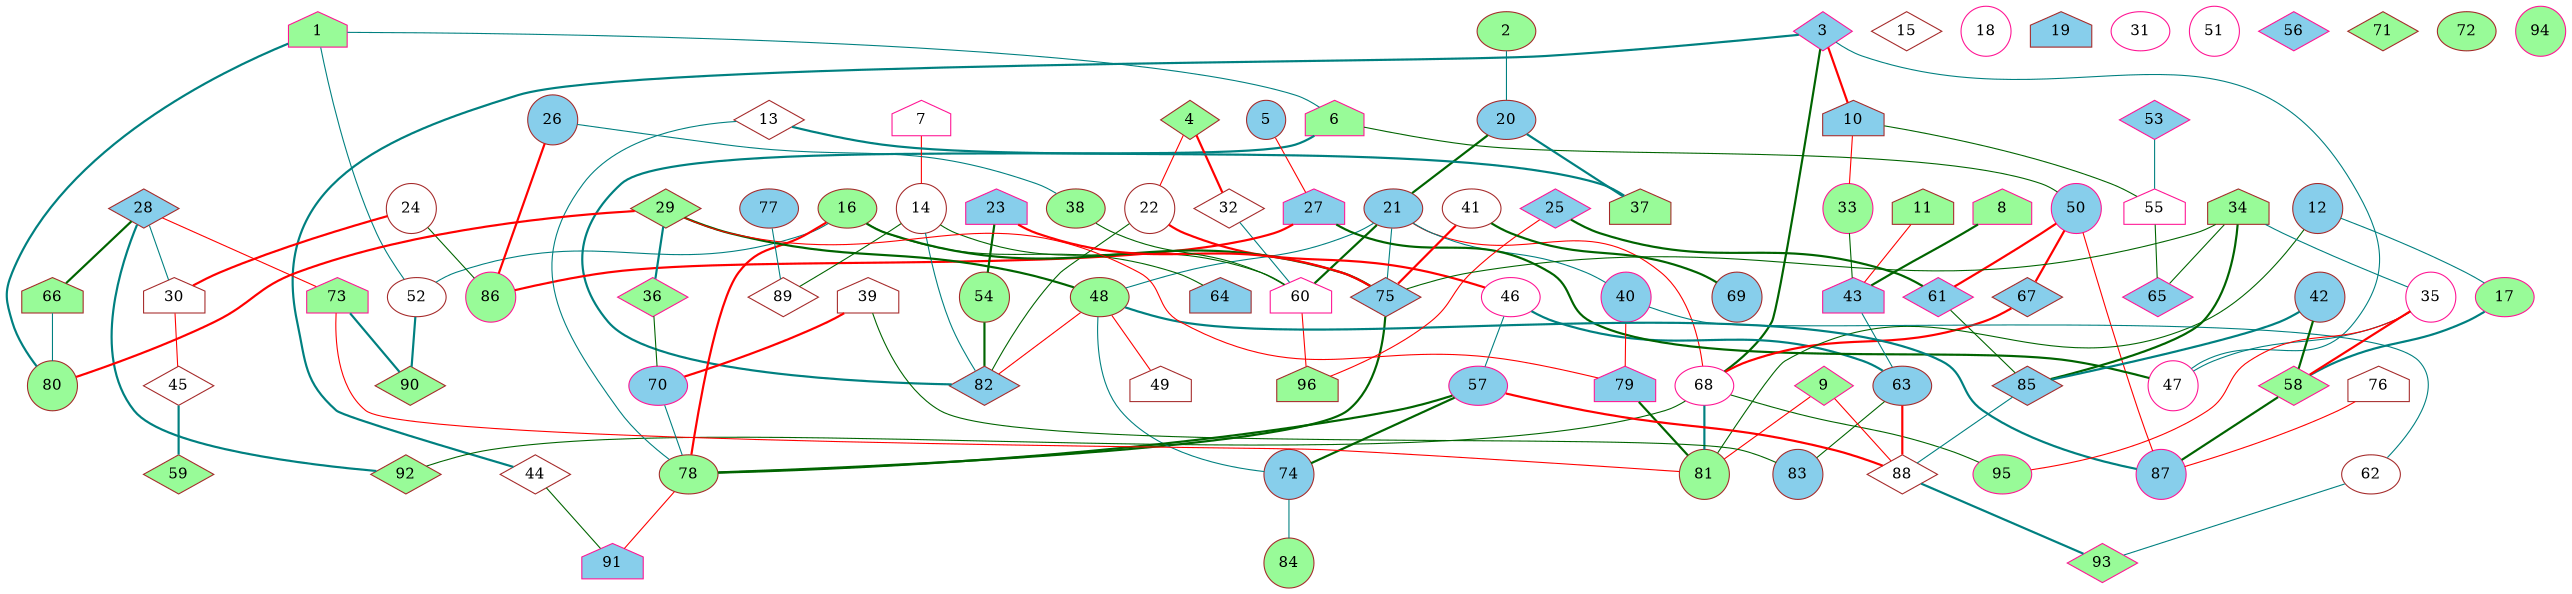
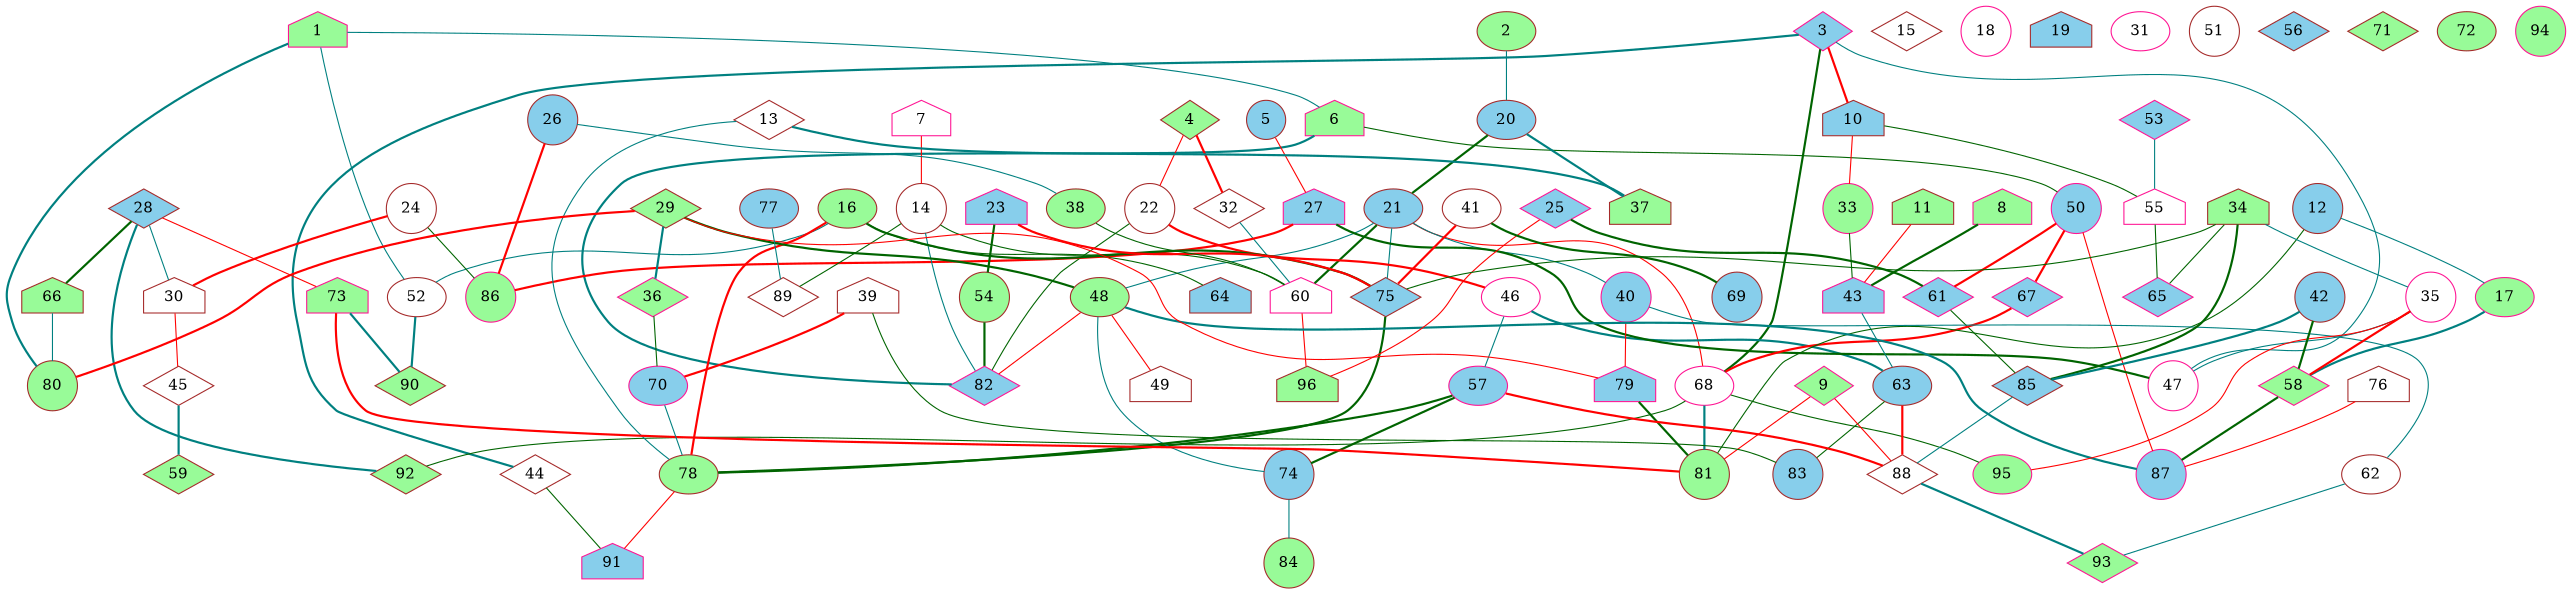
(2214, 31) -> (2214, 31)
(2294, 31) -> (2294, 31)
(2027, 297) -> (2027, 297)
(984, 386) -> (984, 386)
(969, 444) -> (969, 444)
